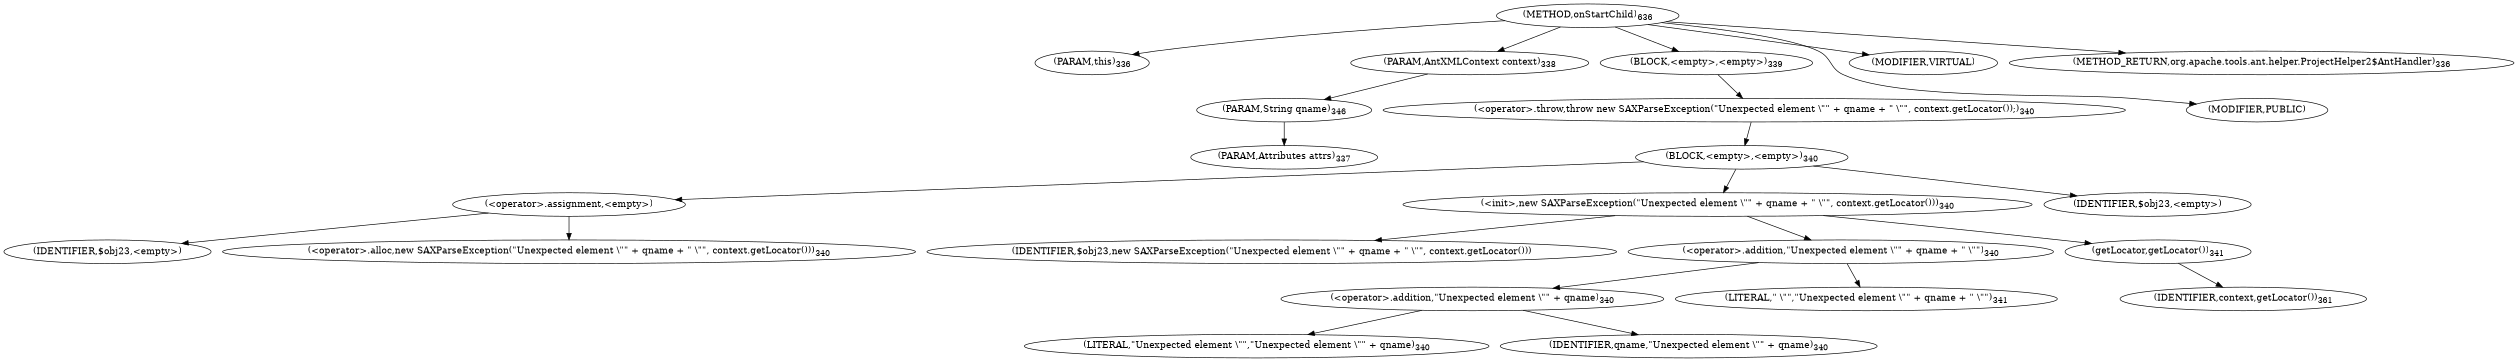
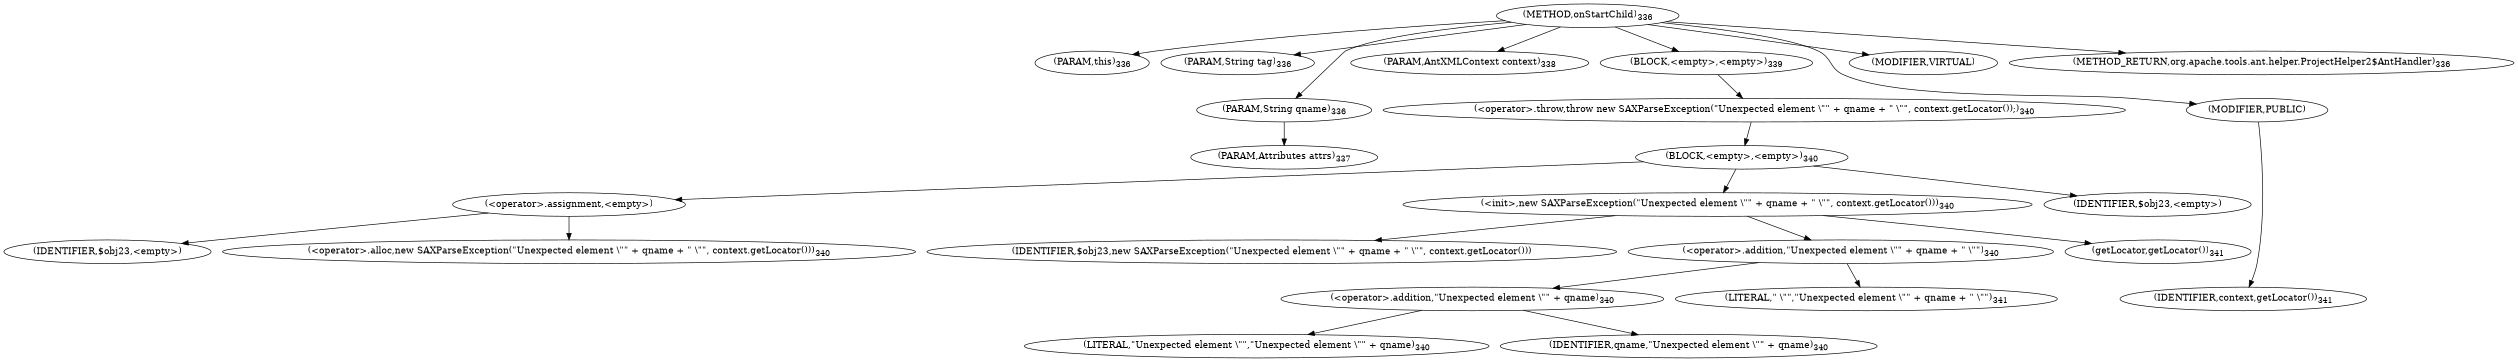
(1645, 15) -> (1645, 15)
none -> (1238, 63)
(1379, 86) -> (1397, 37)
(1339, 109) -> (1339, 109)
(2198, 274) -> (2263, 202)
(2325, 298) -> (2325, 298)
